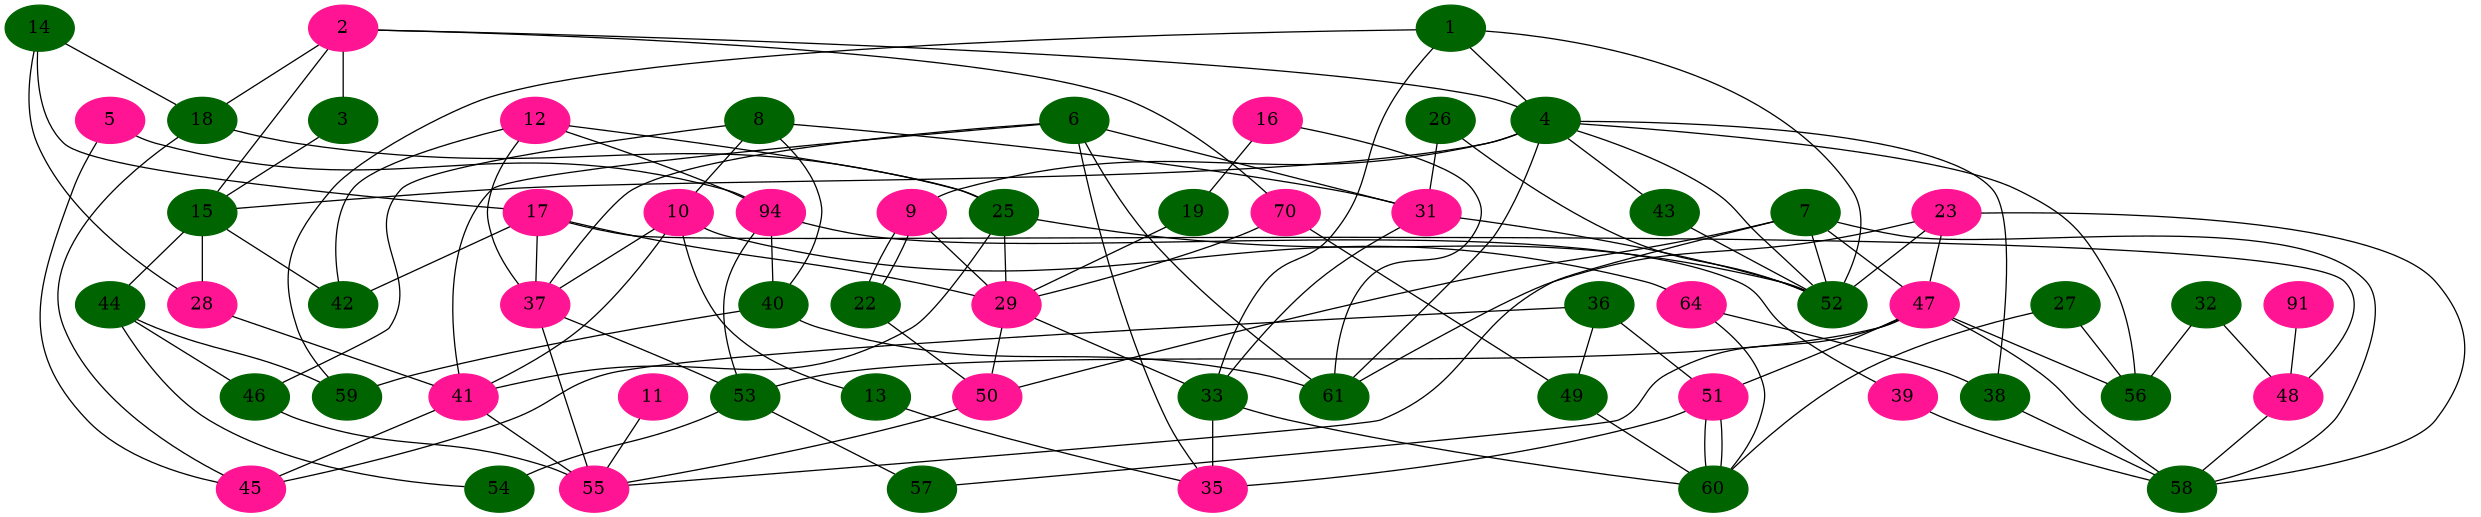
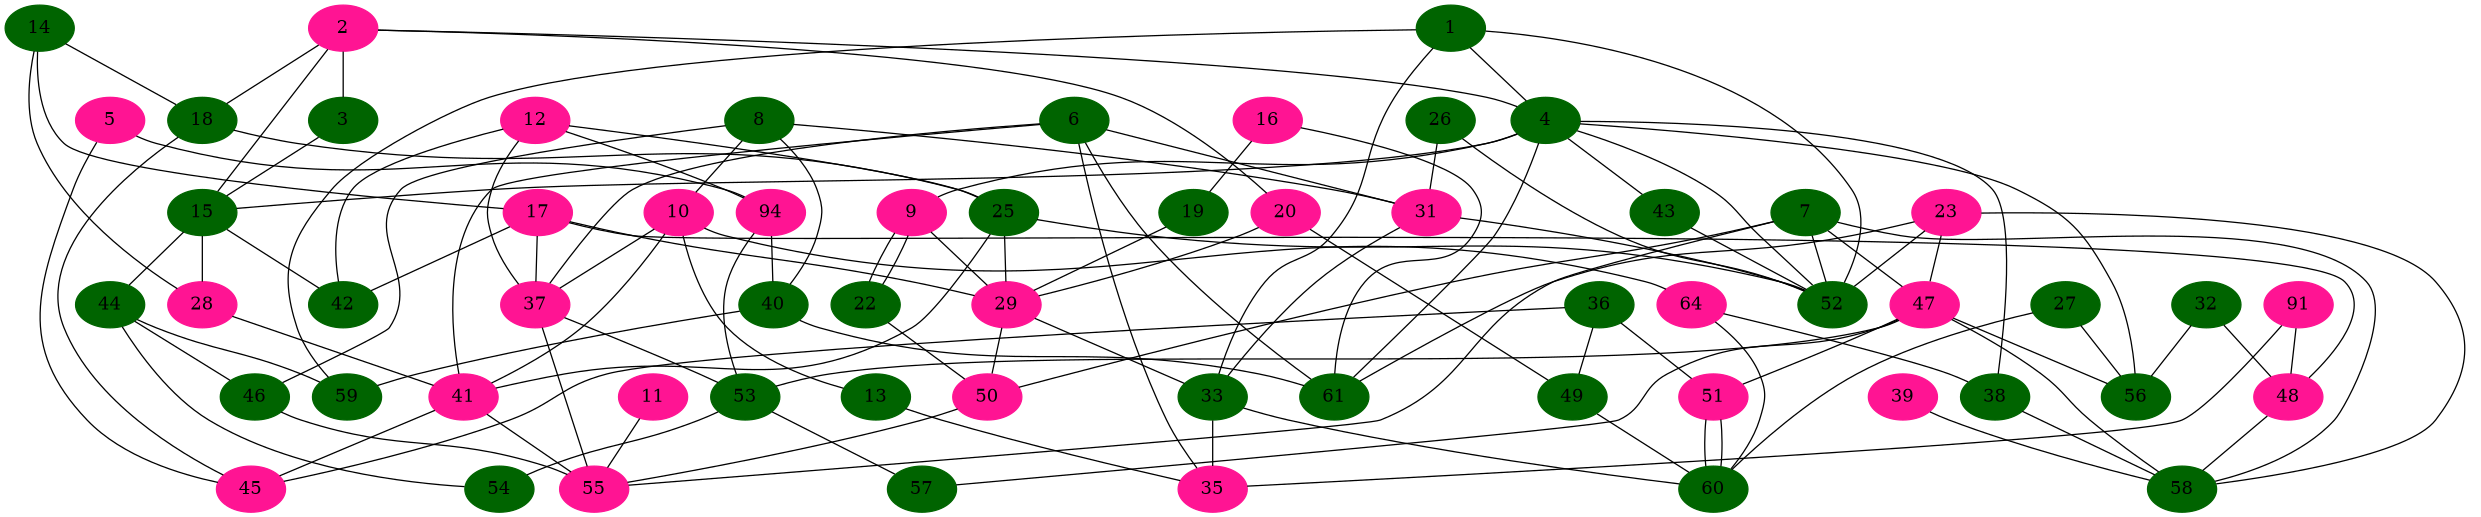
(1286, 213) -> (1286, 213)
(1358, 240) -> none
(1457, 462) -> (1784, 456)
